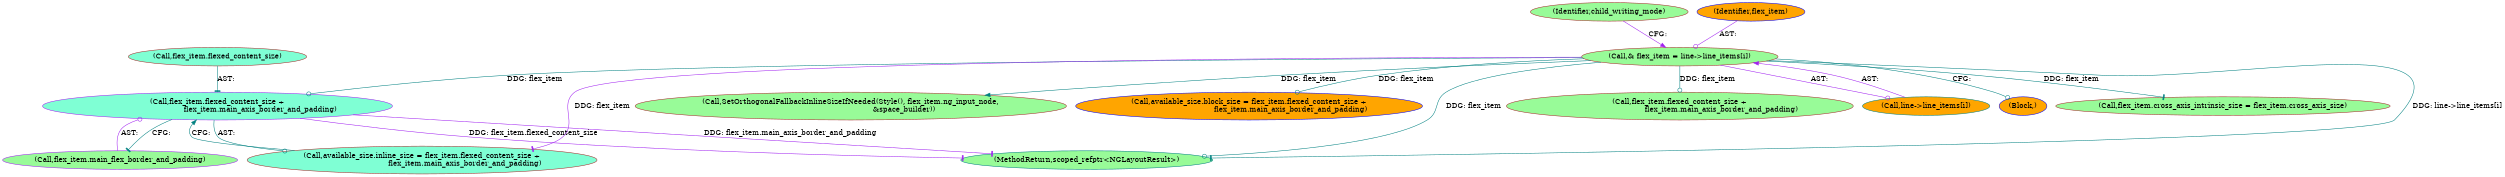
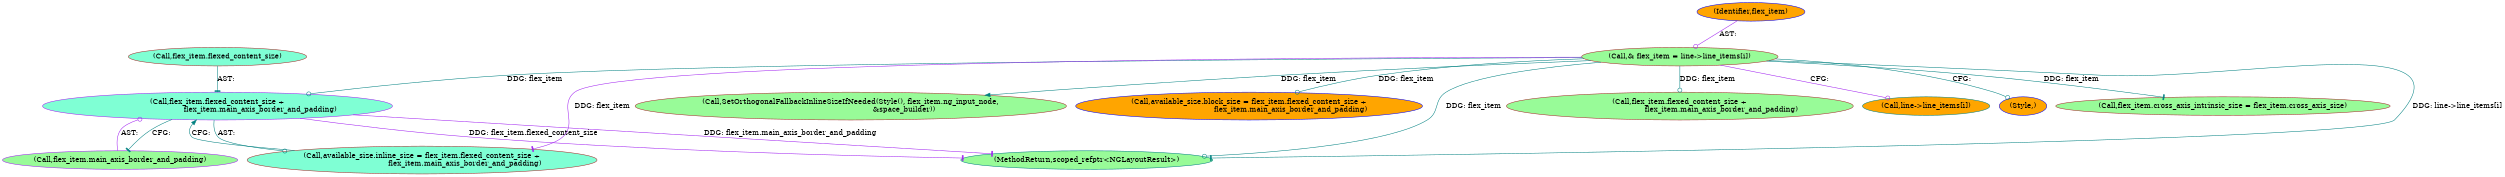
(1609, 12) -> none
(1833, 75) -> none
(1821, 79) -> (1821, 79)
(2023, 106) -> (2023, 106)
(120, 160) -> (120, 160)
